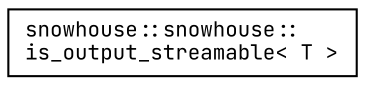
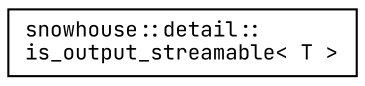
(183, 43) -> (183, 43)
